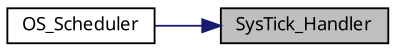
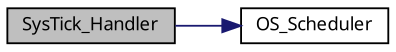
(178, 26) -> (199, 26)
